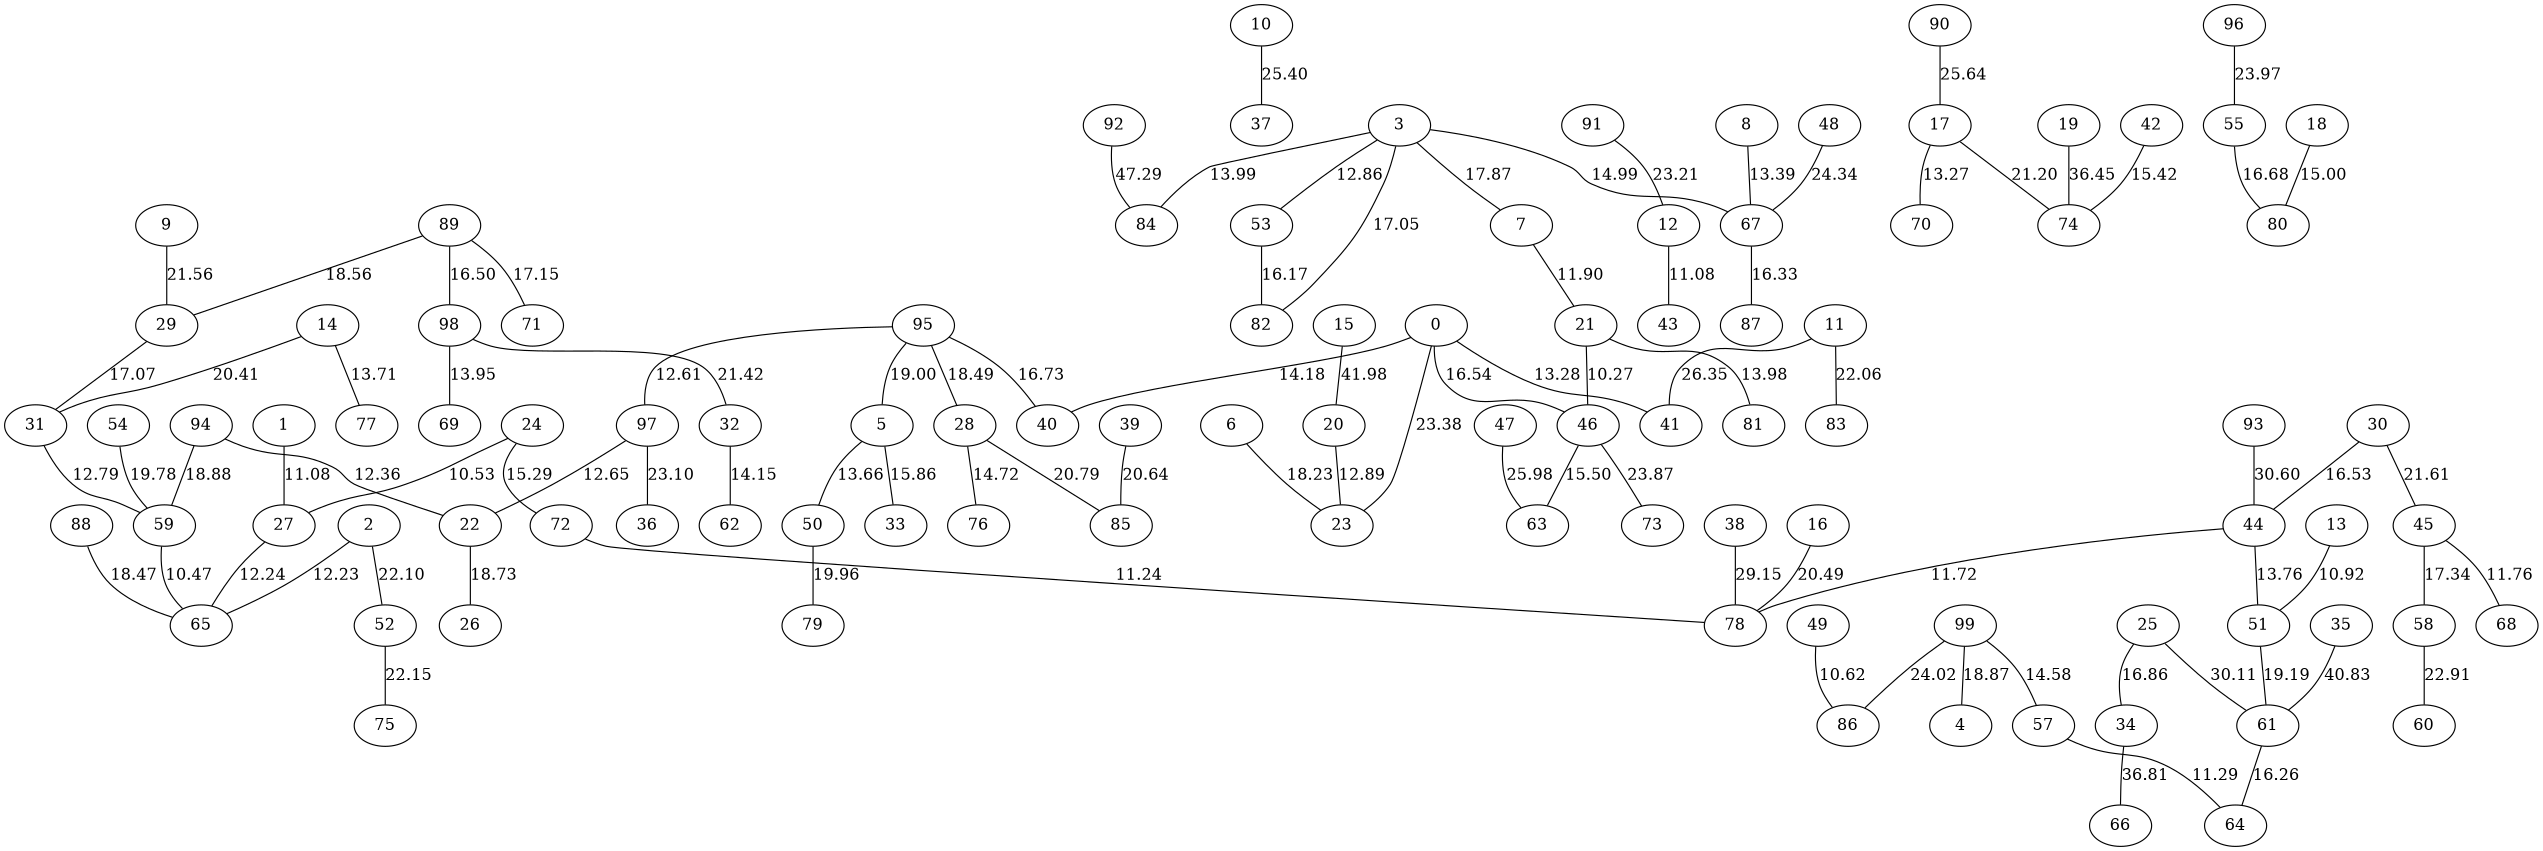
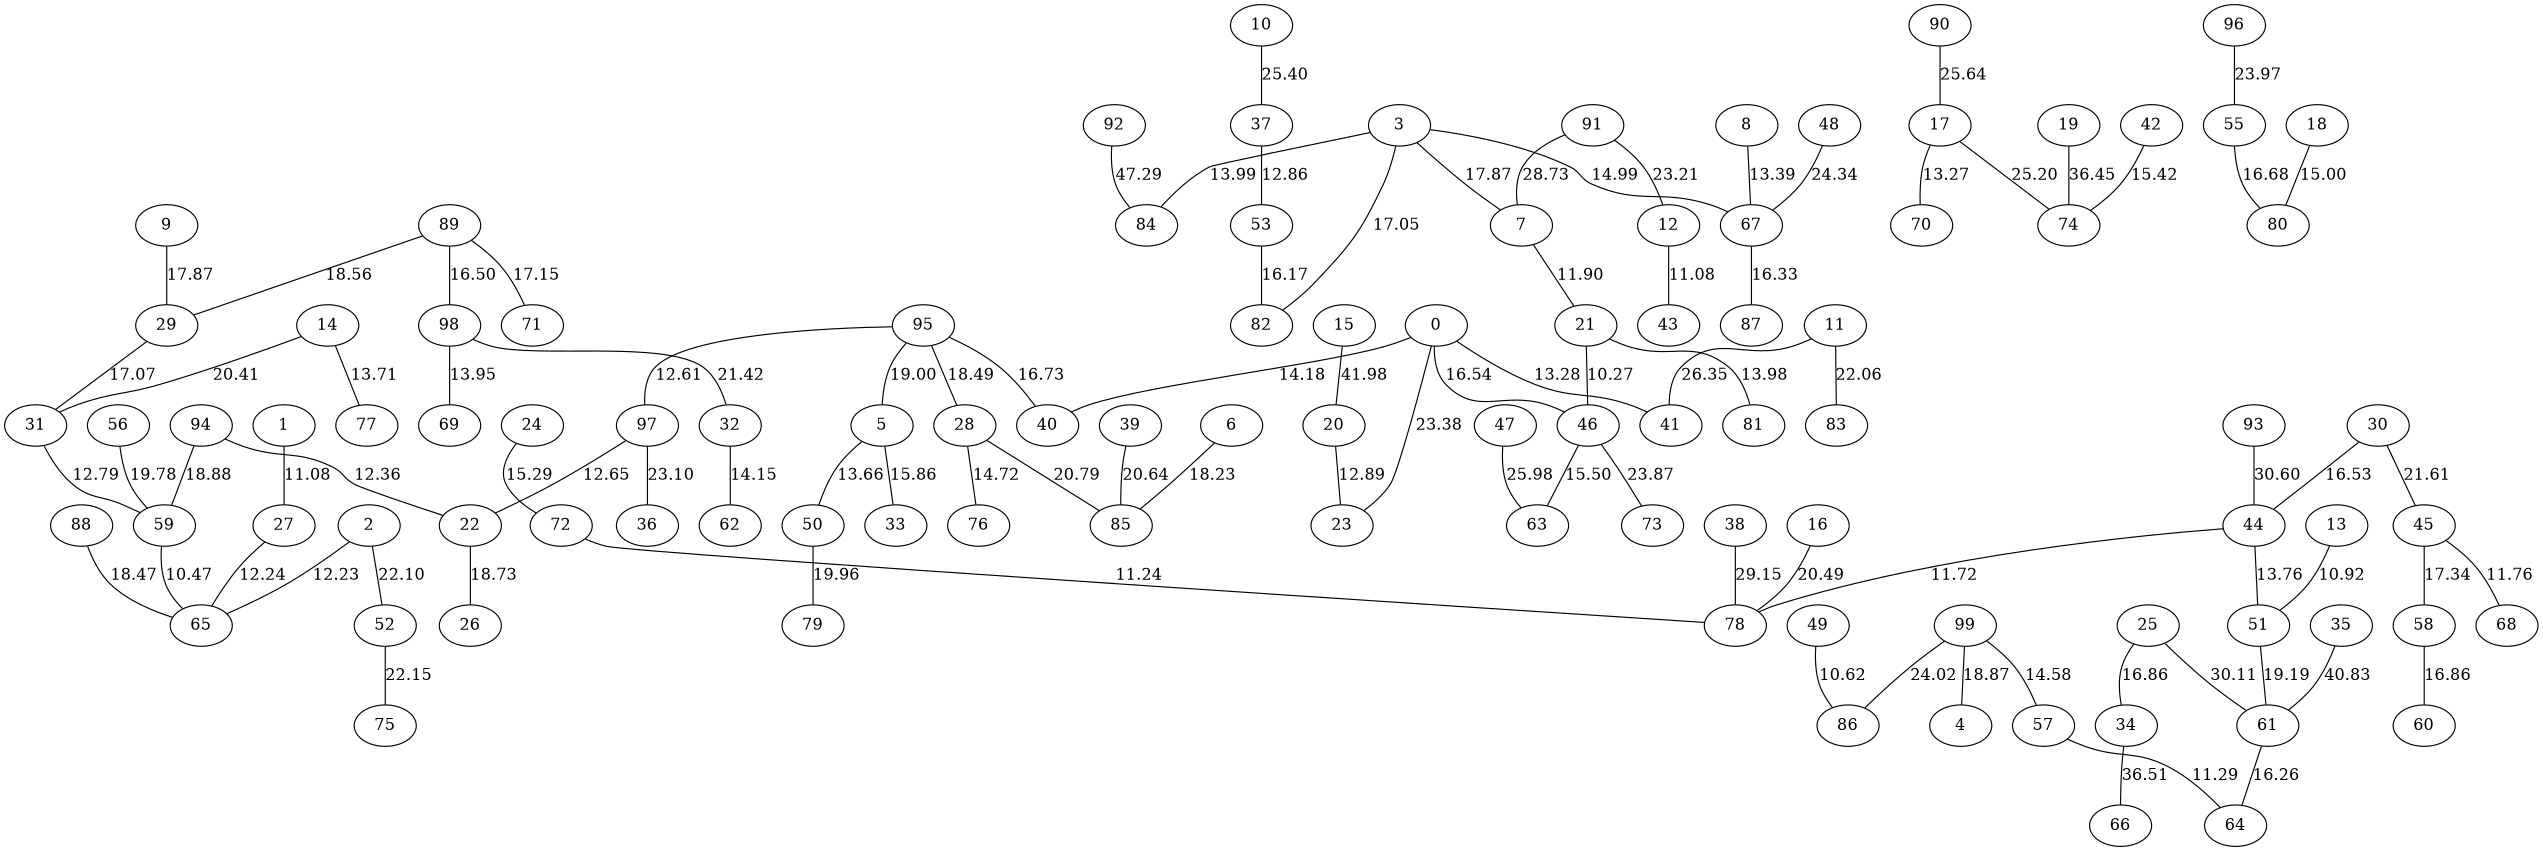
none -> (1527, 161)
(1328, 173) -> (1262, 175)
(2035, 175) -> (2035, 175)
(190, 275) -> (190, 275)
(118, 425) -> (118, 425)
(1282, 480) -> (1178, 477)
(411, 482) -> none
(2448, 676) -> (2448, 676)
(2145, 776) -> (2145, 776)
